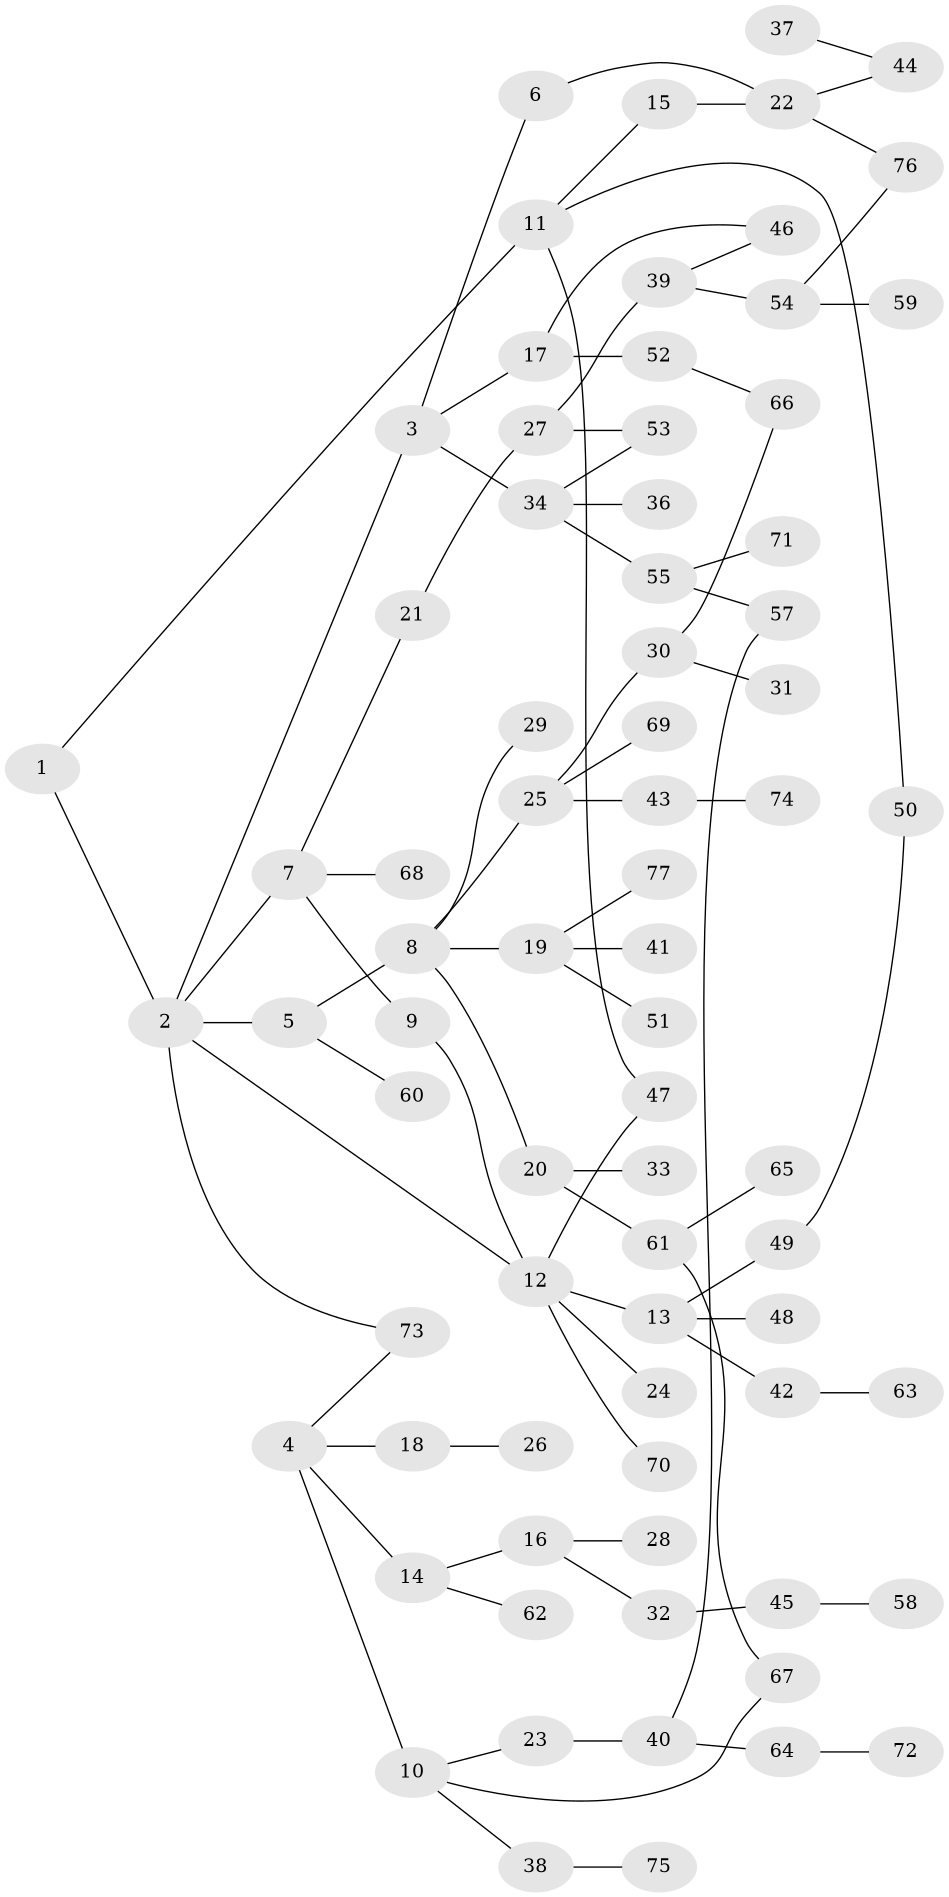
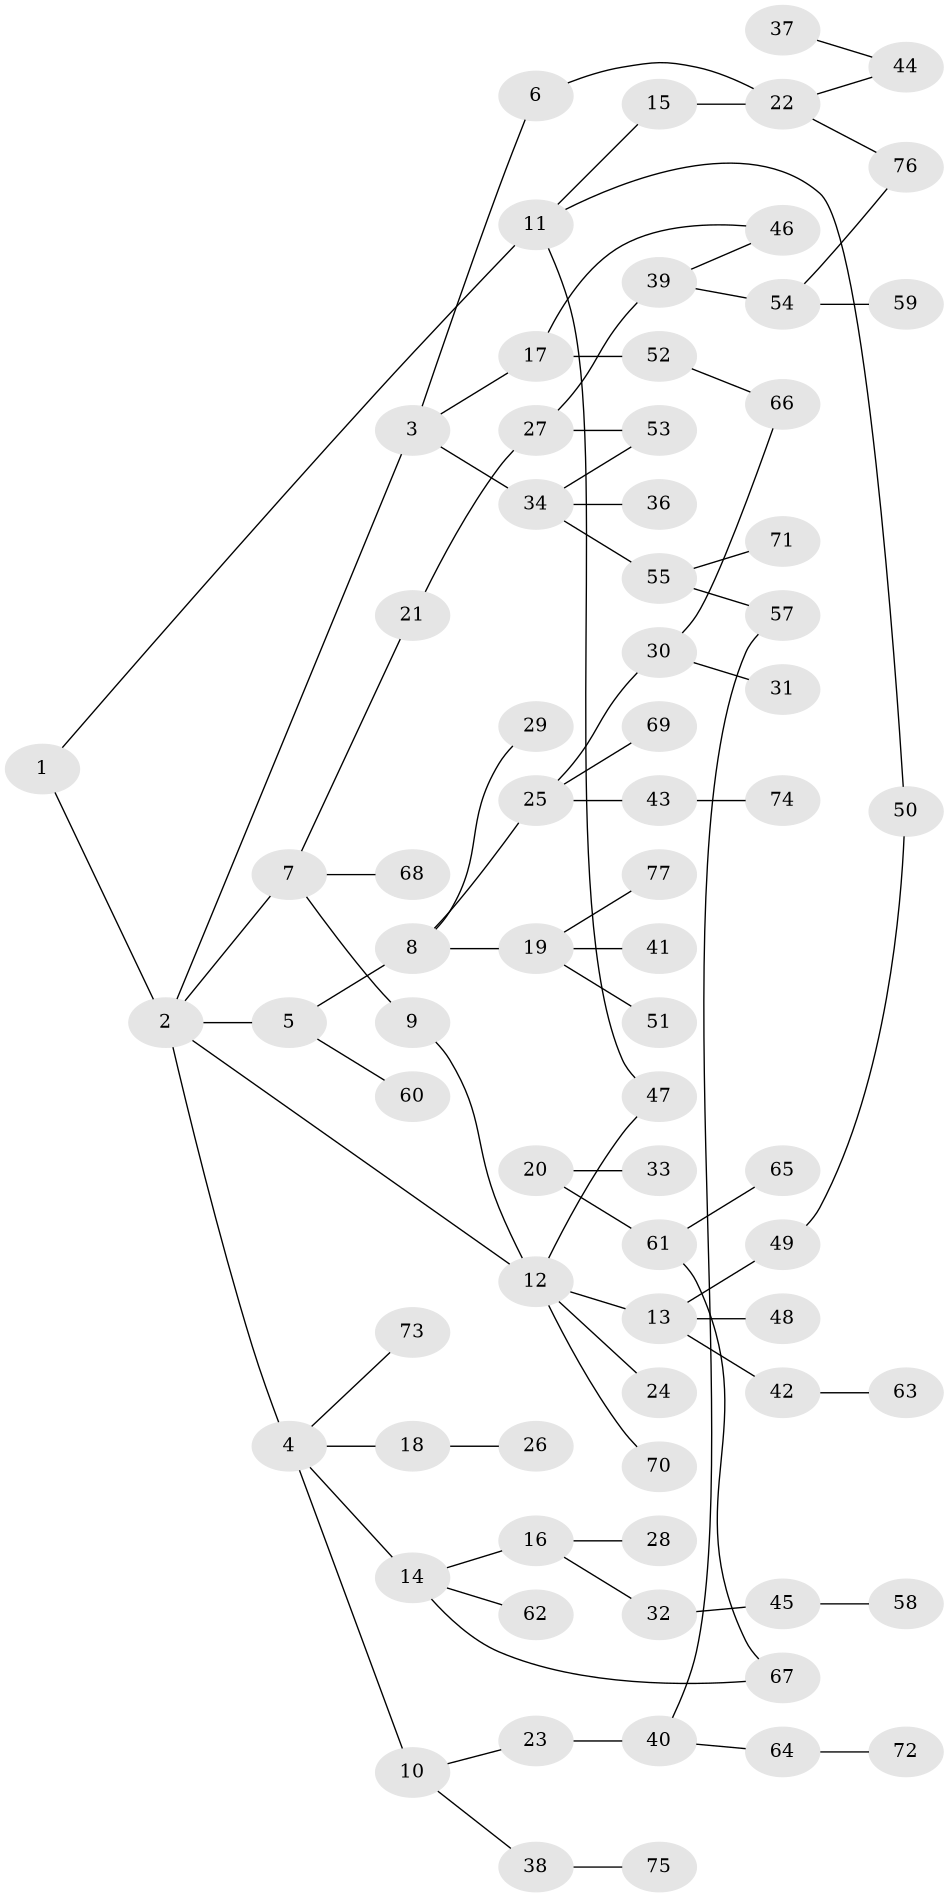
(488, 1054) -> none
(222, 1228) -> (221, 1236)
(624, 1798) -> (578, 1674)
